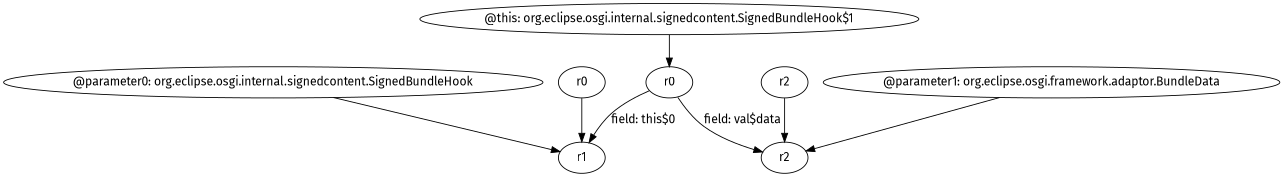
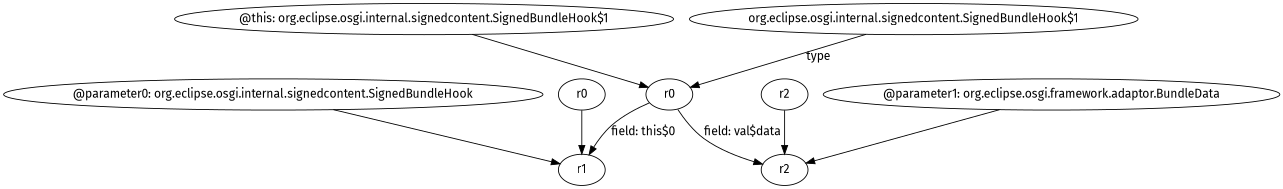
none -> (914, 19)
